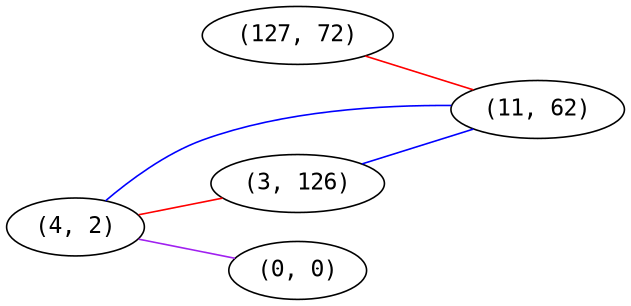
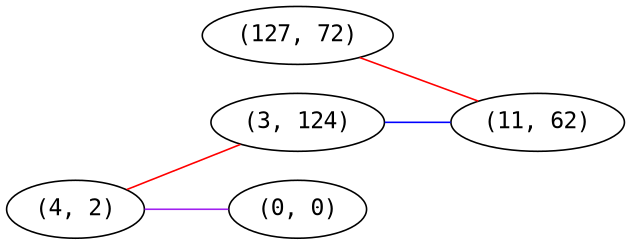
(269, 122) -> none
(298, 184) -> (298, 122)
